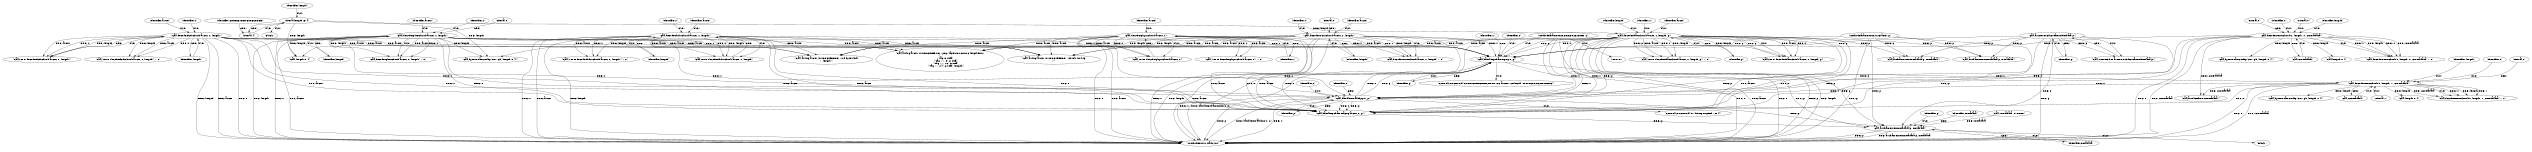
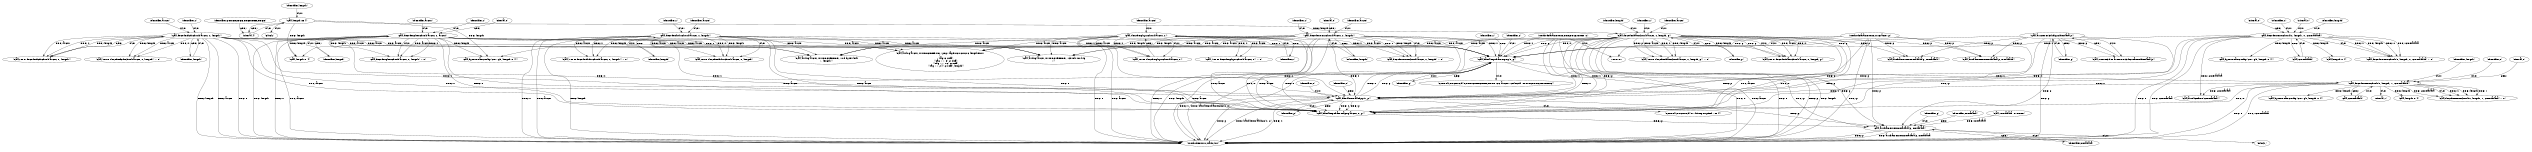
(240, 21) -> (240, 21)
(297, 21) -> (297, 21)
(422, 36) -> (422, 36)
(2052, 36) -> (2052, 36)
(745, 42) -> none
(1529, 43) -> (1529, 43)
none -> (1769, 43)
none -> (1339, 69)
none -> (1631, 89)
(2374, 92) -> (2381, 90)
